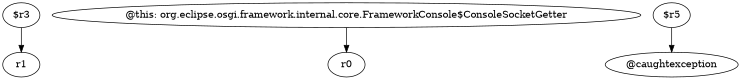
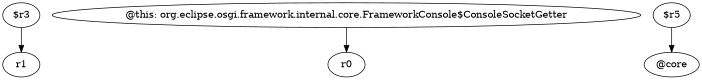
(672, 65) -> (672, 65)
